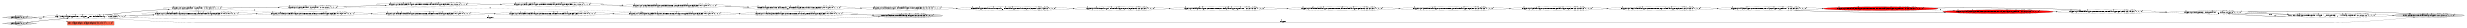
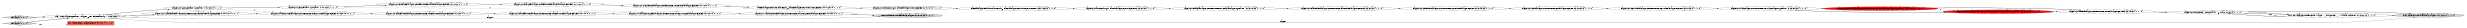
(45, 20) -> (47, 25)
